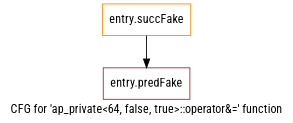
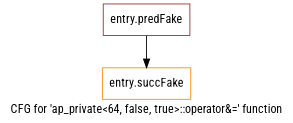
(147, 47) -> (147, 47)
